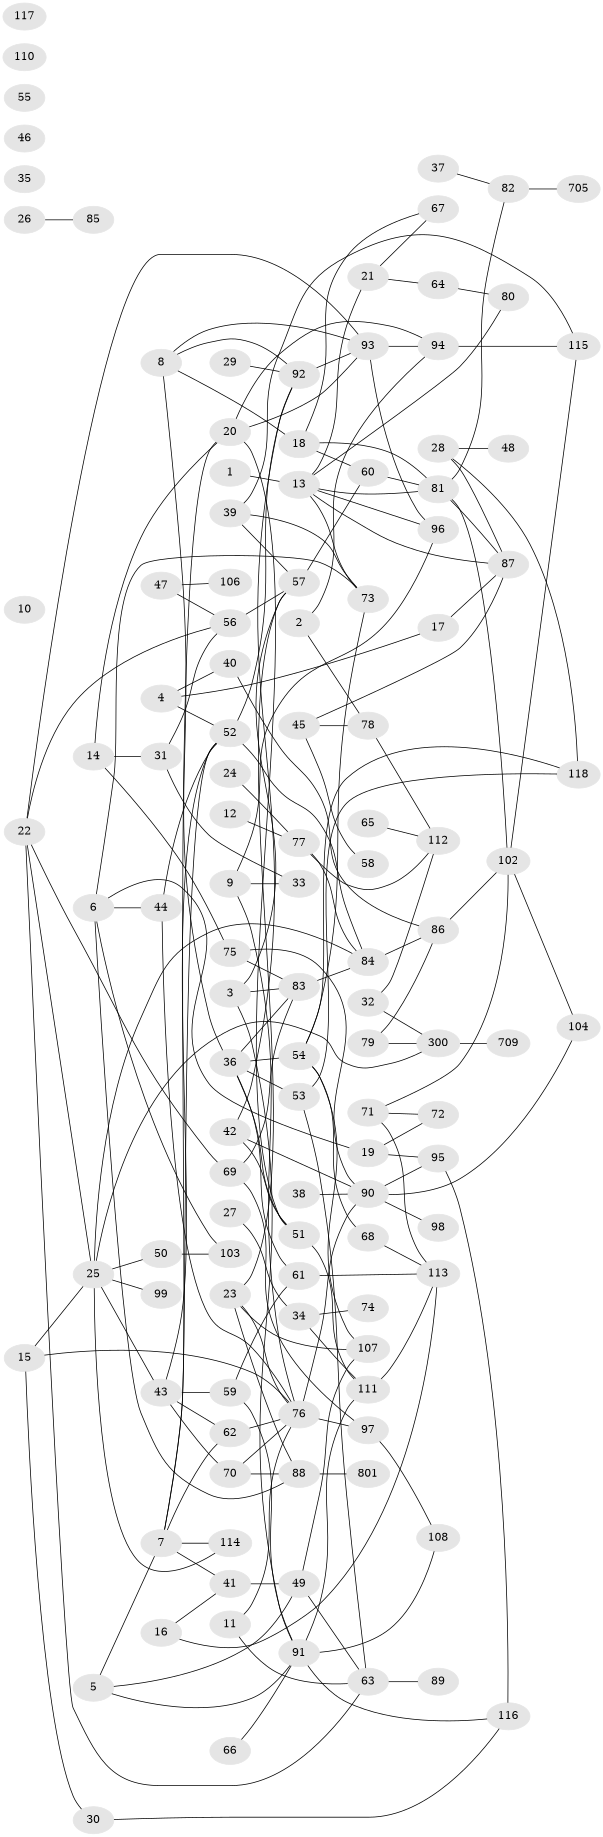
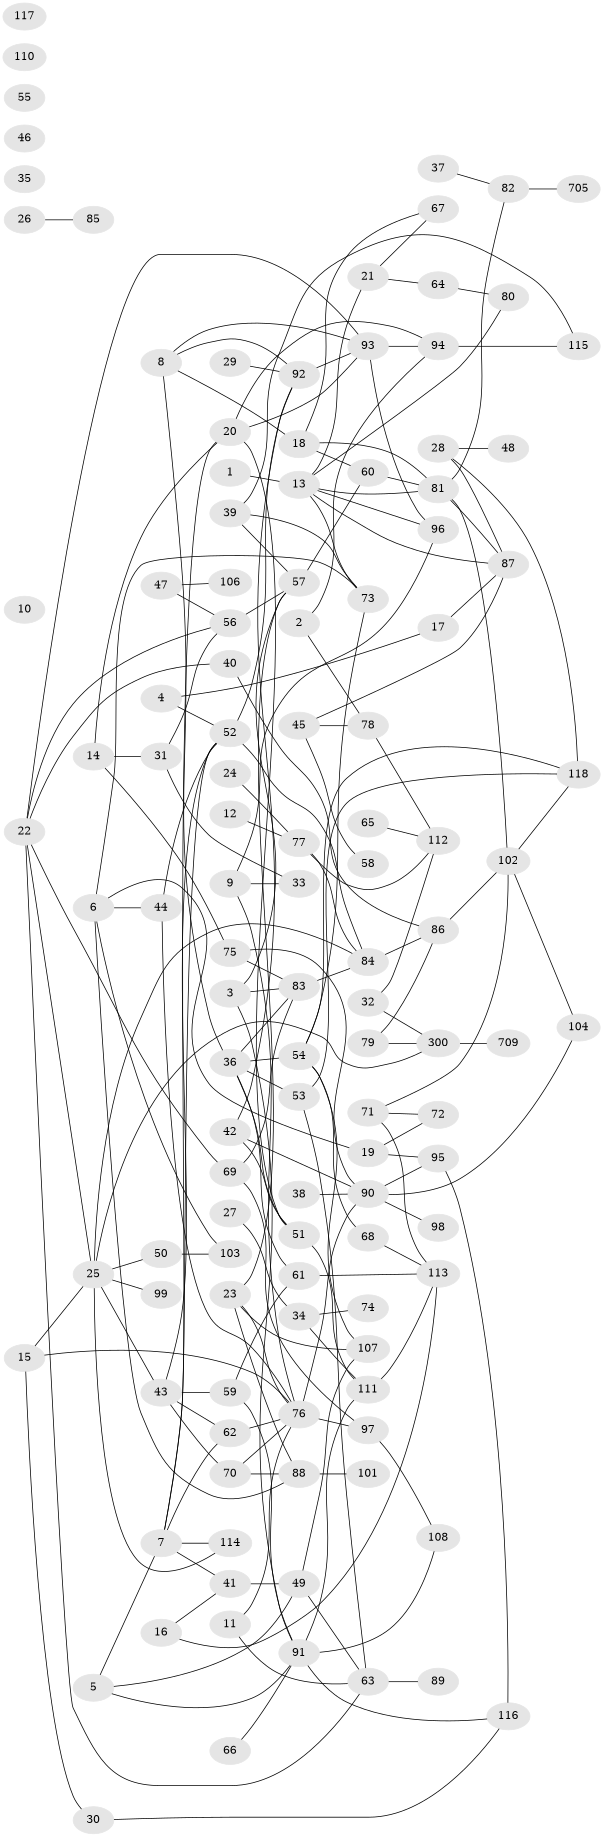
(543, 604) -> (544, 818)
(198, 680) -> (90, 715)
(368, 1474) -> (368, 1474)
